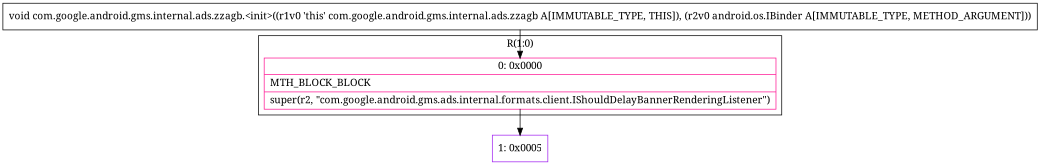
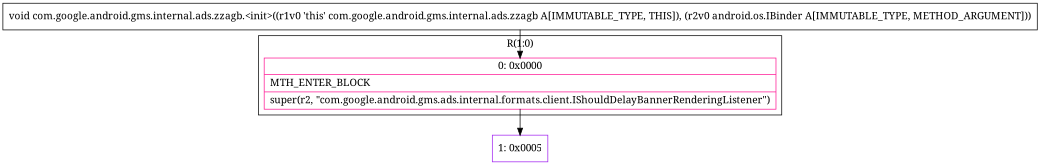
(320, 83) -> (320, 83)
